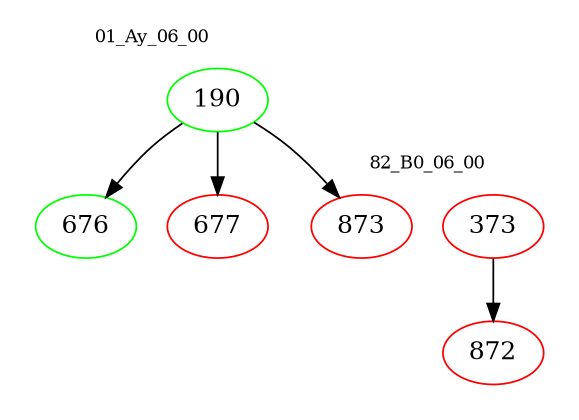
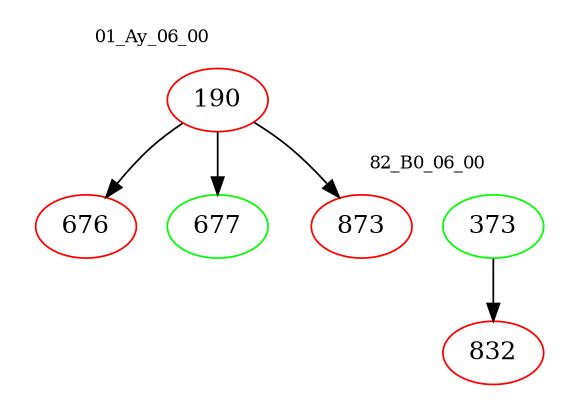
(218, 100) -> (218, 100)
(86, 226) -> (86, 226)
(218, 226) -> (218, 226)
(493, 226) -> (493, 226)
(493, 353) -> (493, 353)
